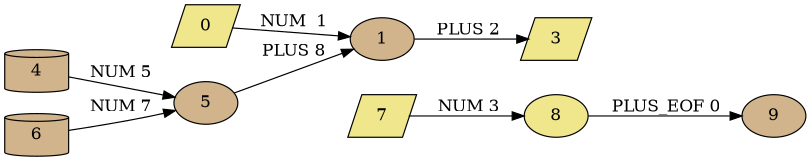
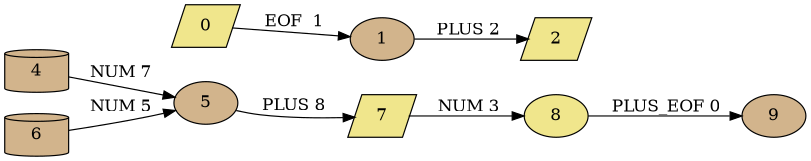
(294, 22) -> (294, 22)
(556, 39) -> (556, 39)
(121, 73) -> (121, 73)
(288, 73) -> (289, 117)
(121, 107) -> (121, 107)
